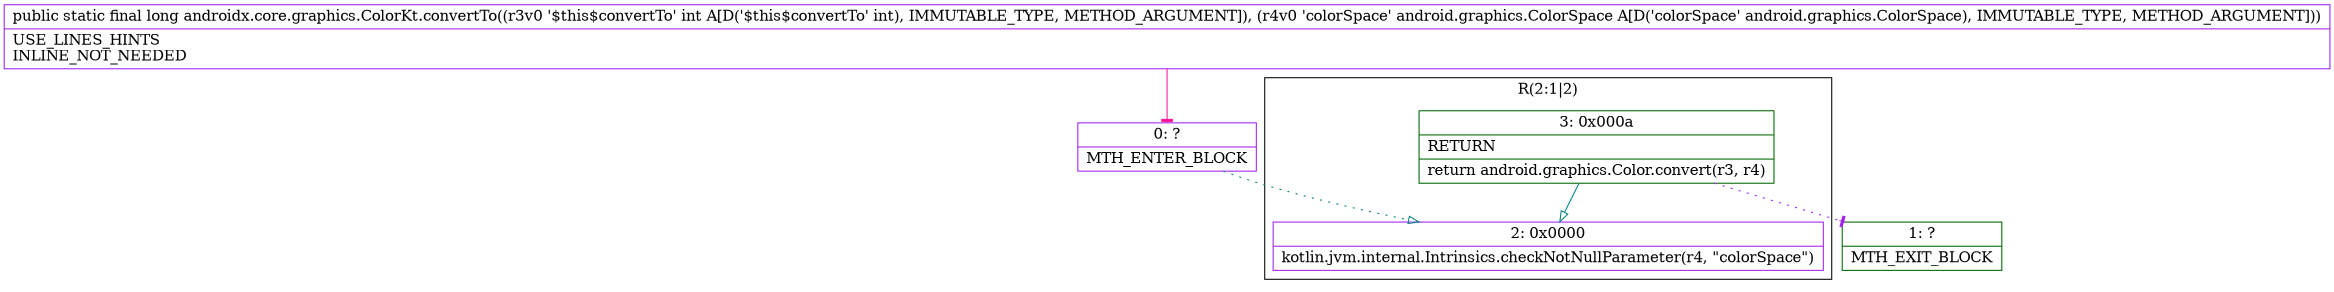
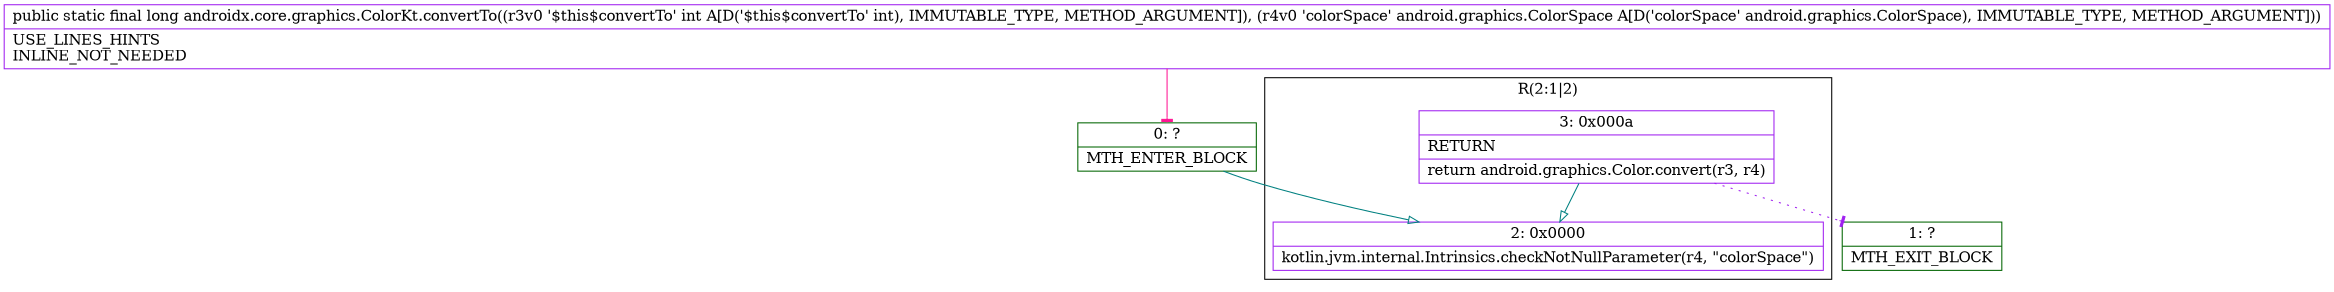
(1167, 147) -> (1167, 147)
(1597, 147) -> (1597, 147)
(1315, 199) -> (1315, 199)
